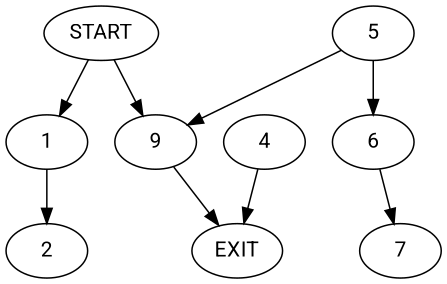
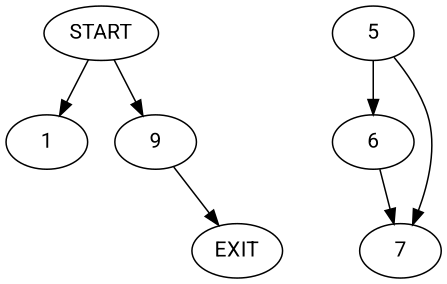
(271, 84) -> (431, 130)
(264, 142) -> none
(47, 251) -> none
